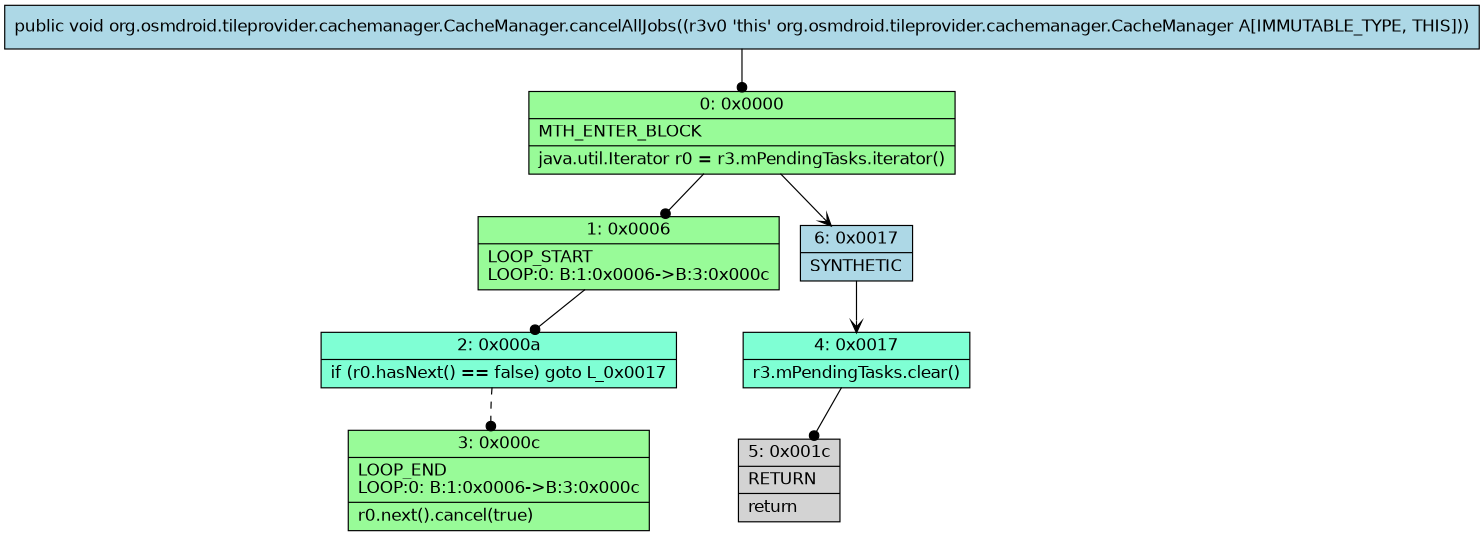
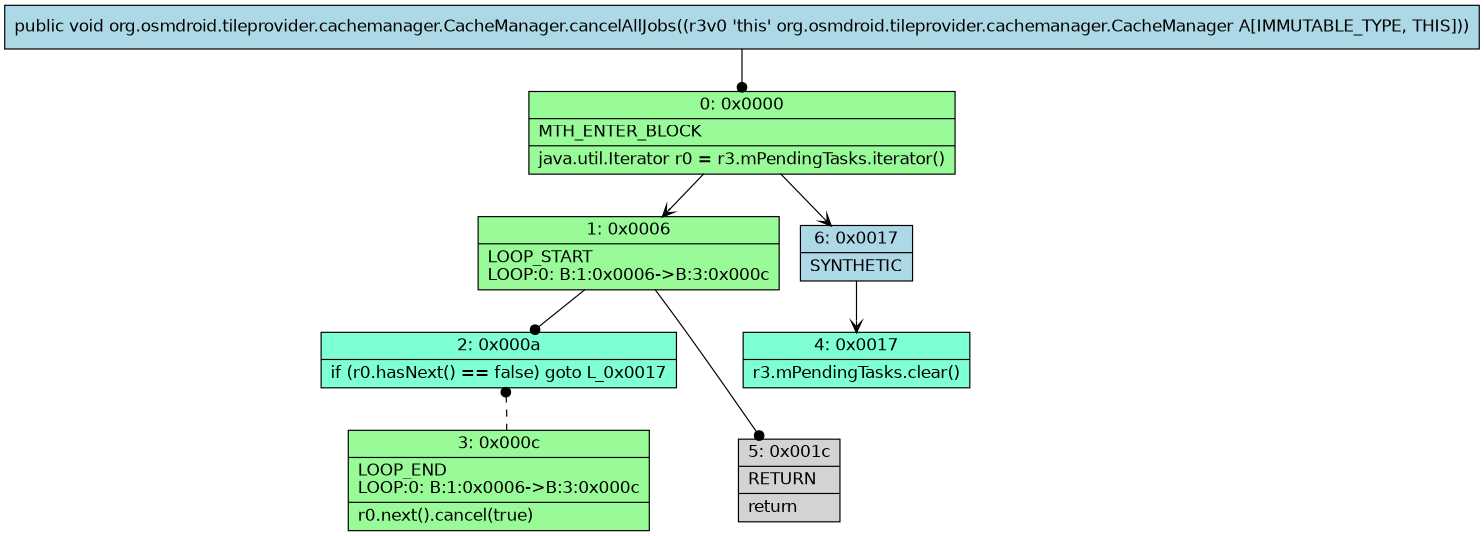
(686, 192) -> (686, 192)
(491, 404) -> (507, 414)
(829, 409) -> (706, 360)
